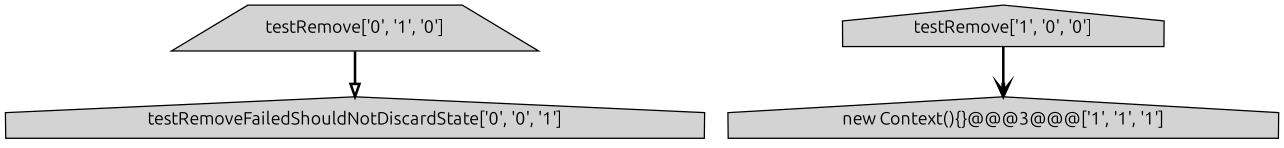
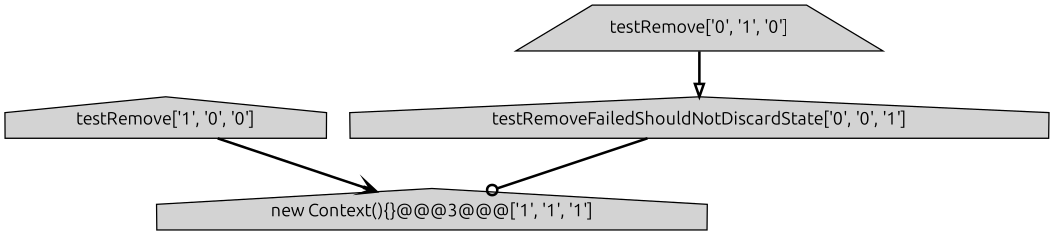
none -> (573, 163)
